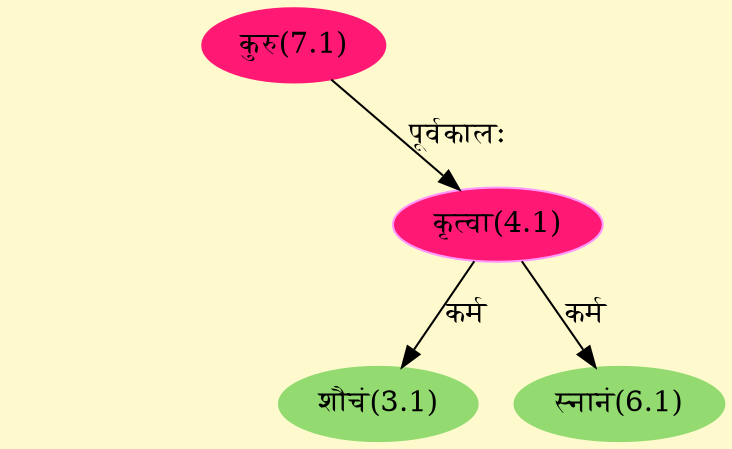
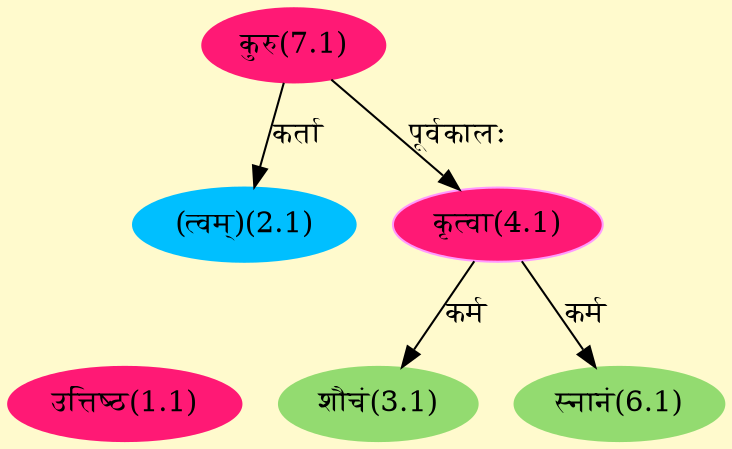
none -> (244, 225)
none -> (125, 404)
